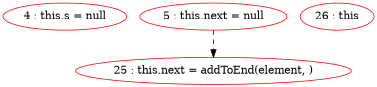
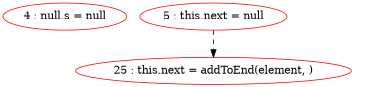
(65, 17) -> (65, 17)
(337, 17) -> none
